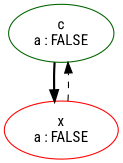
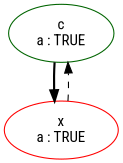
(61, 33) -> (61, 33)
(61, 130) -> (61, 130)
